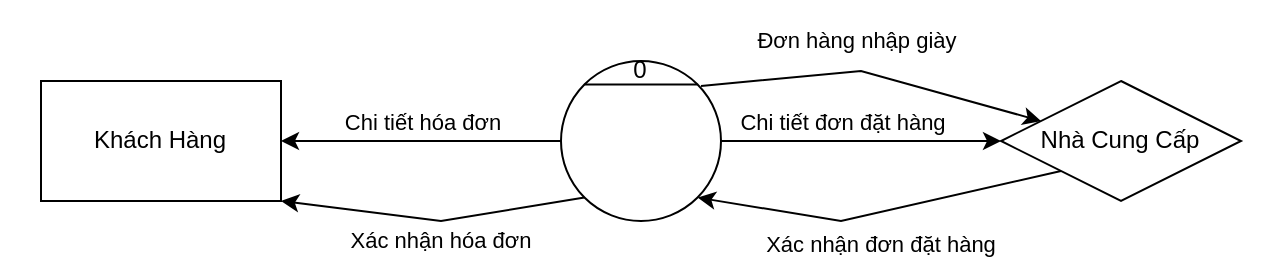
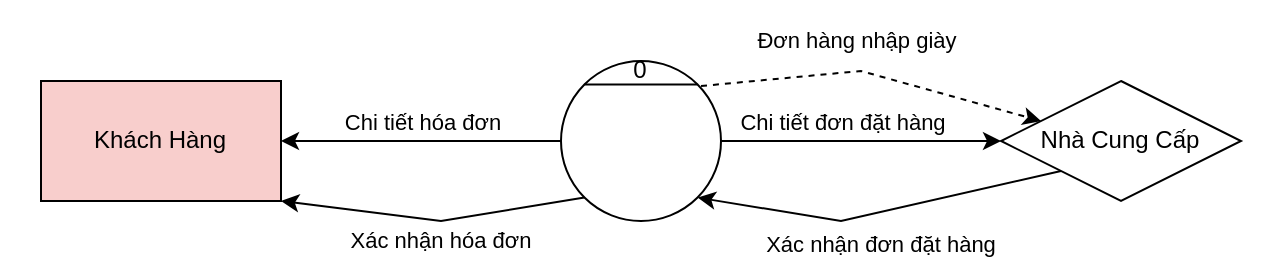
(869, 73) -> (869, 73)
(161, 141) -> (161, 141)
